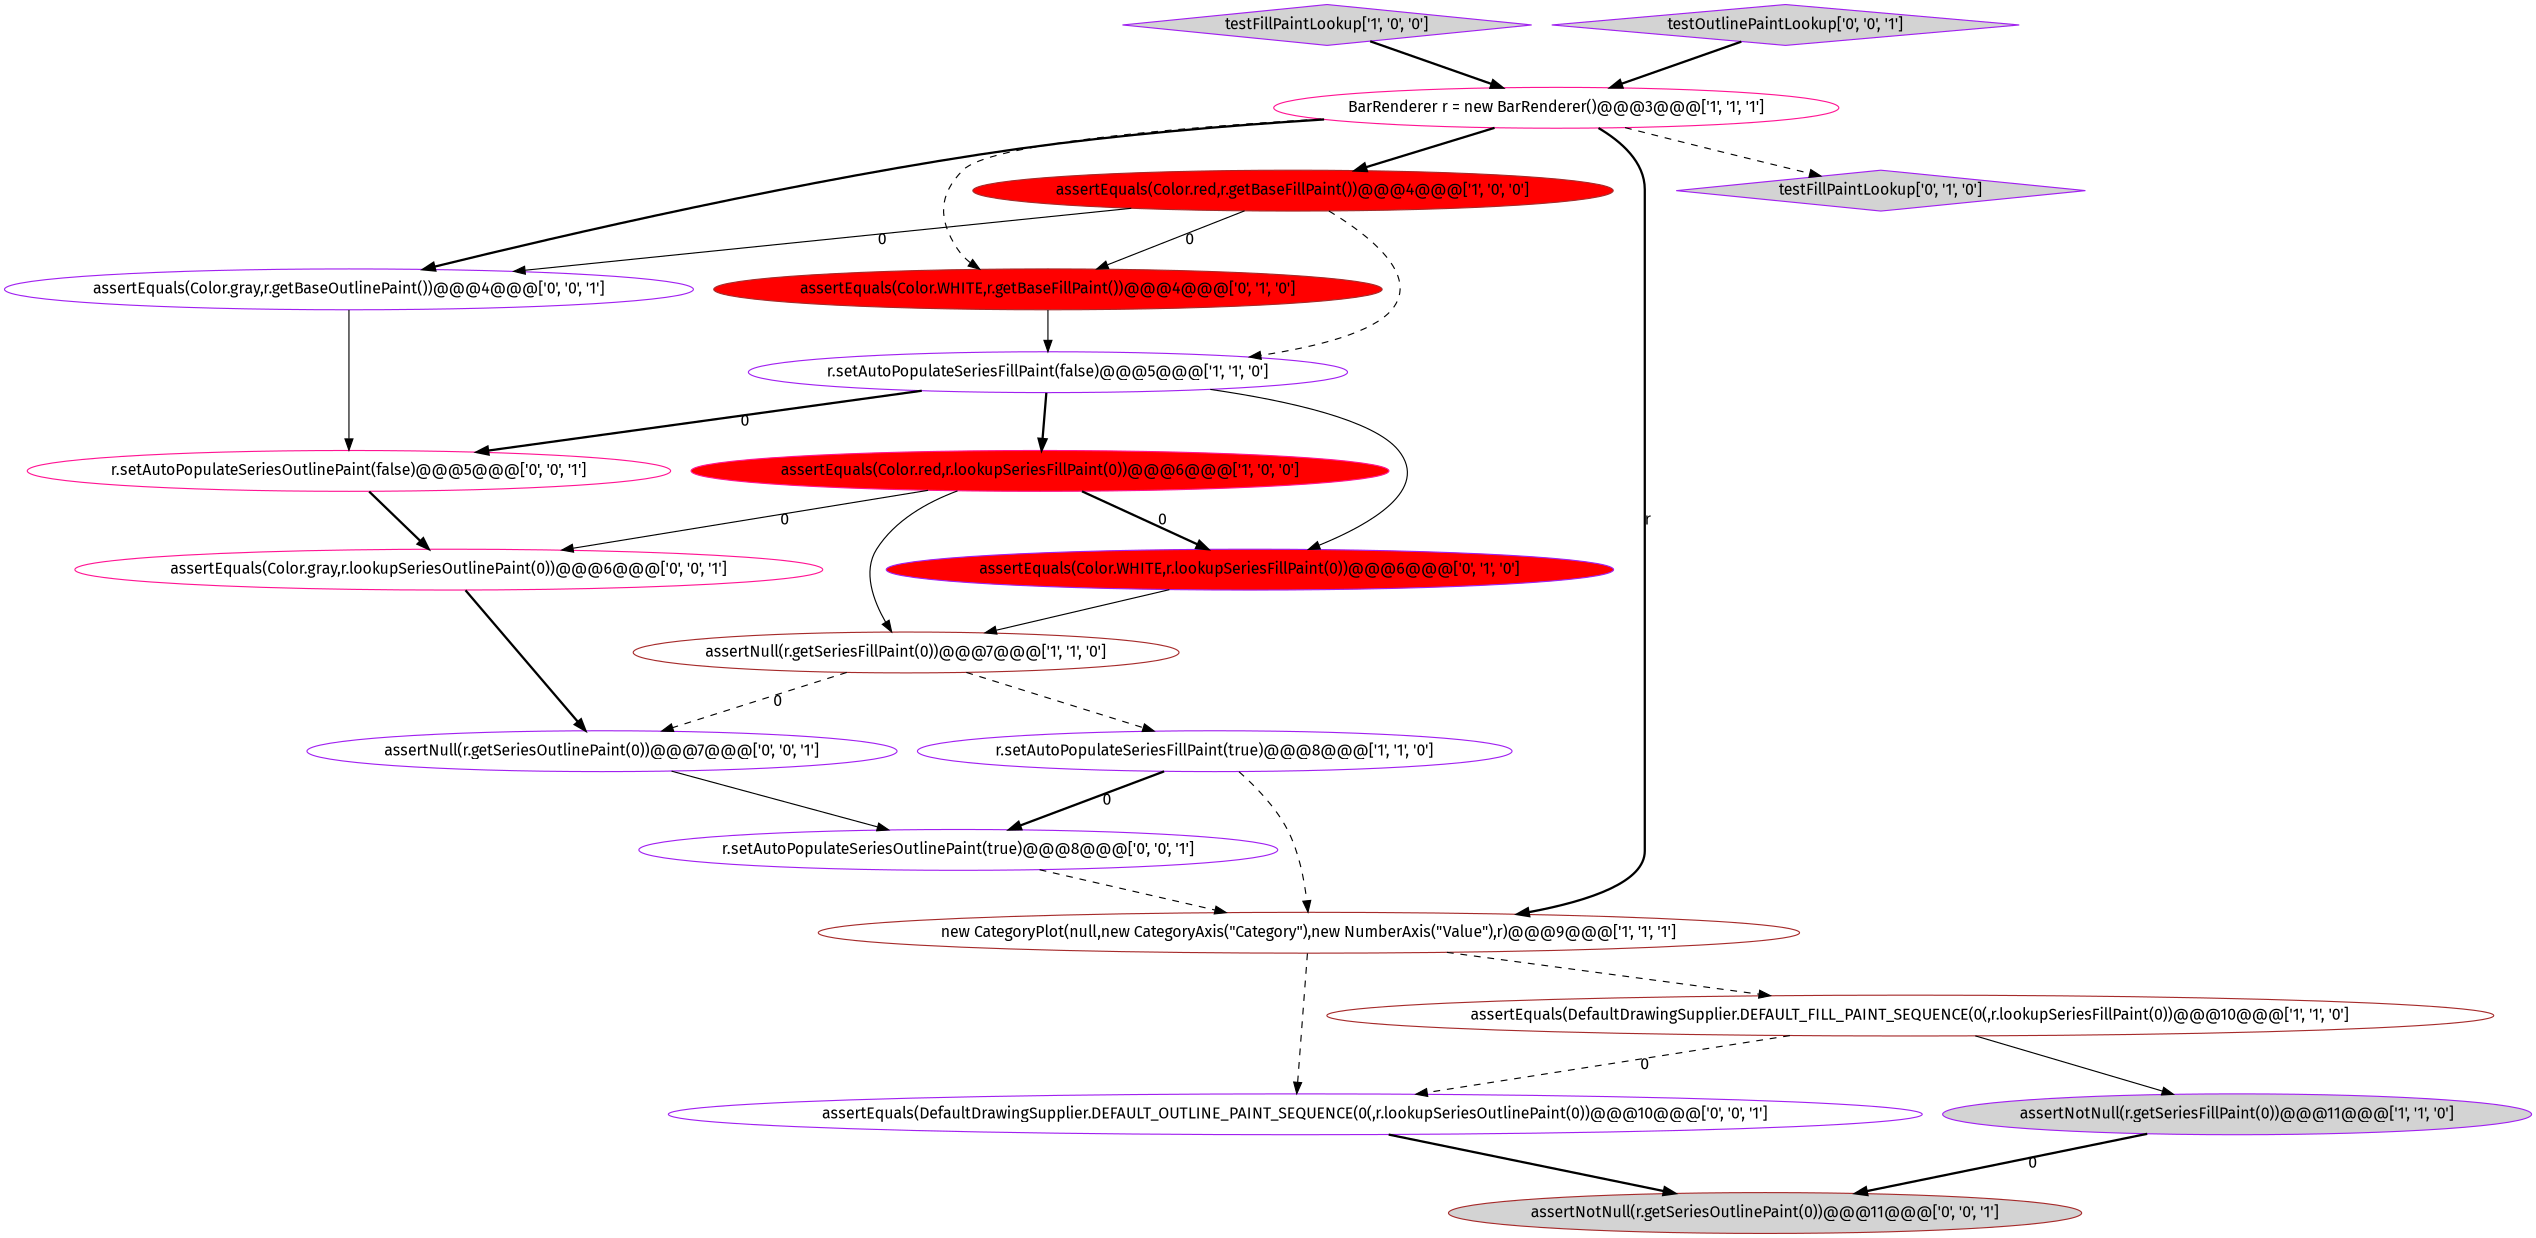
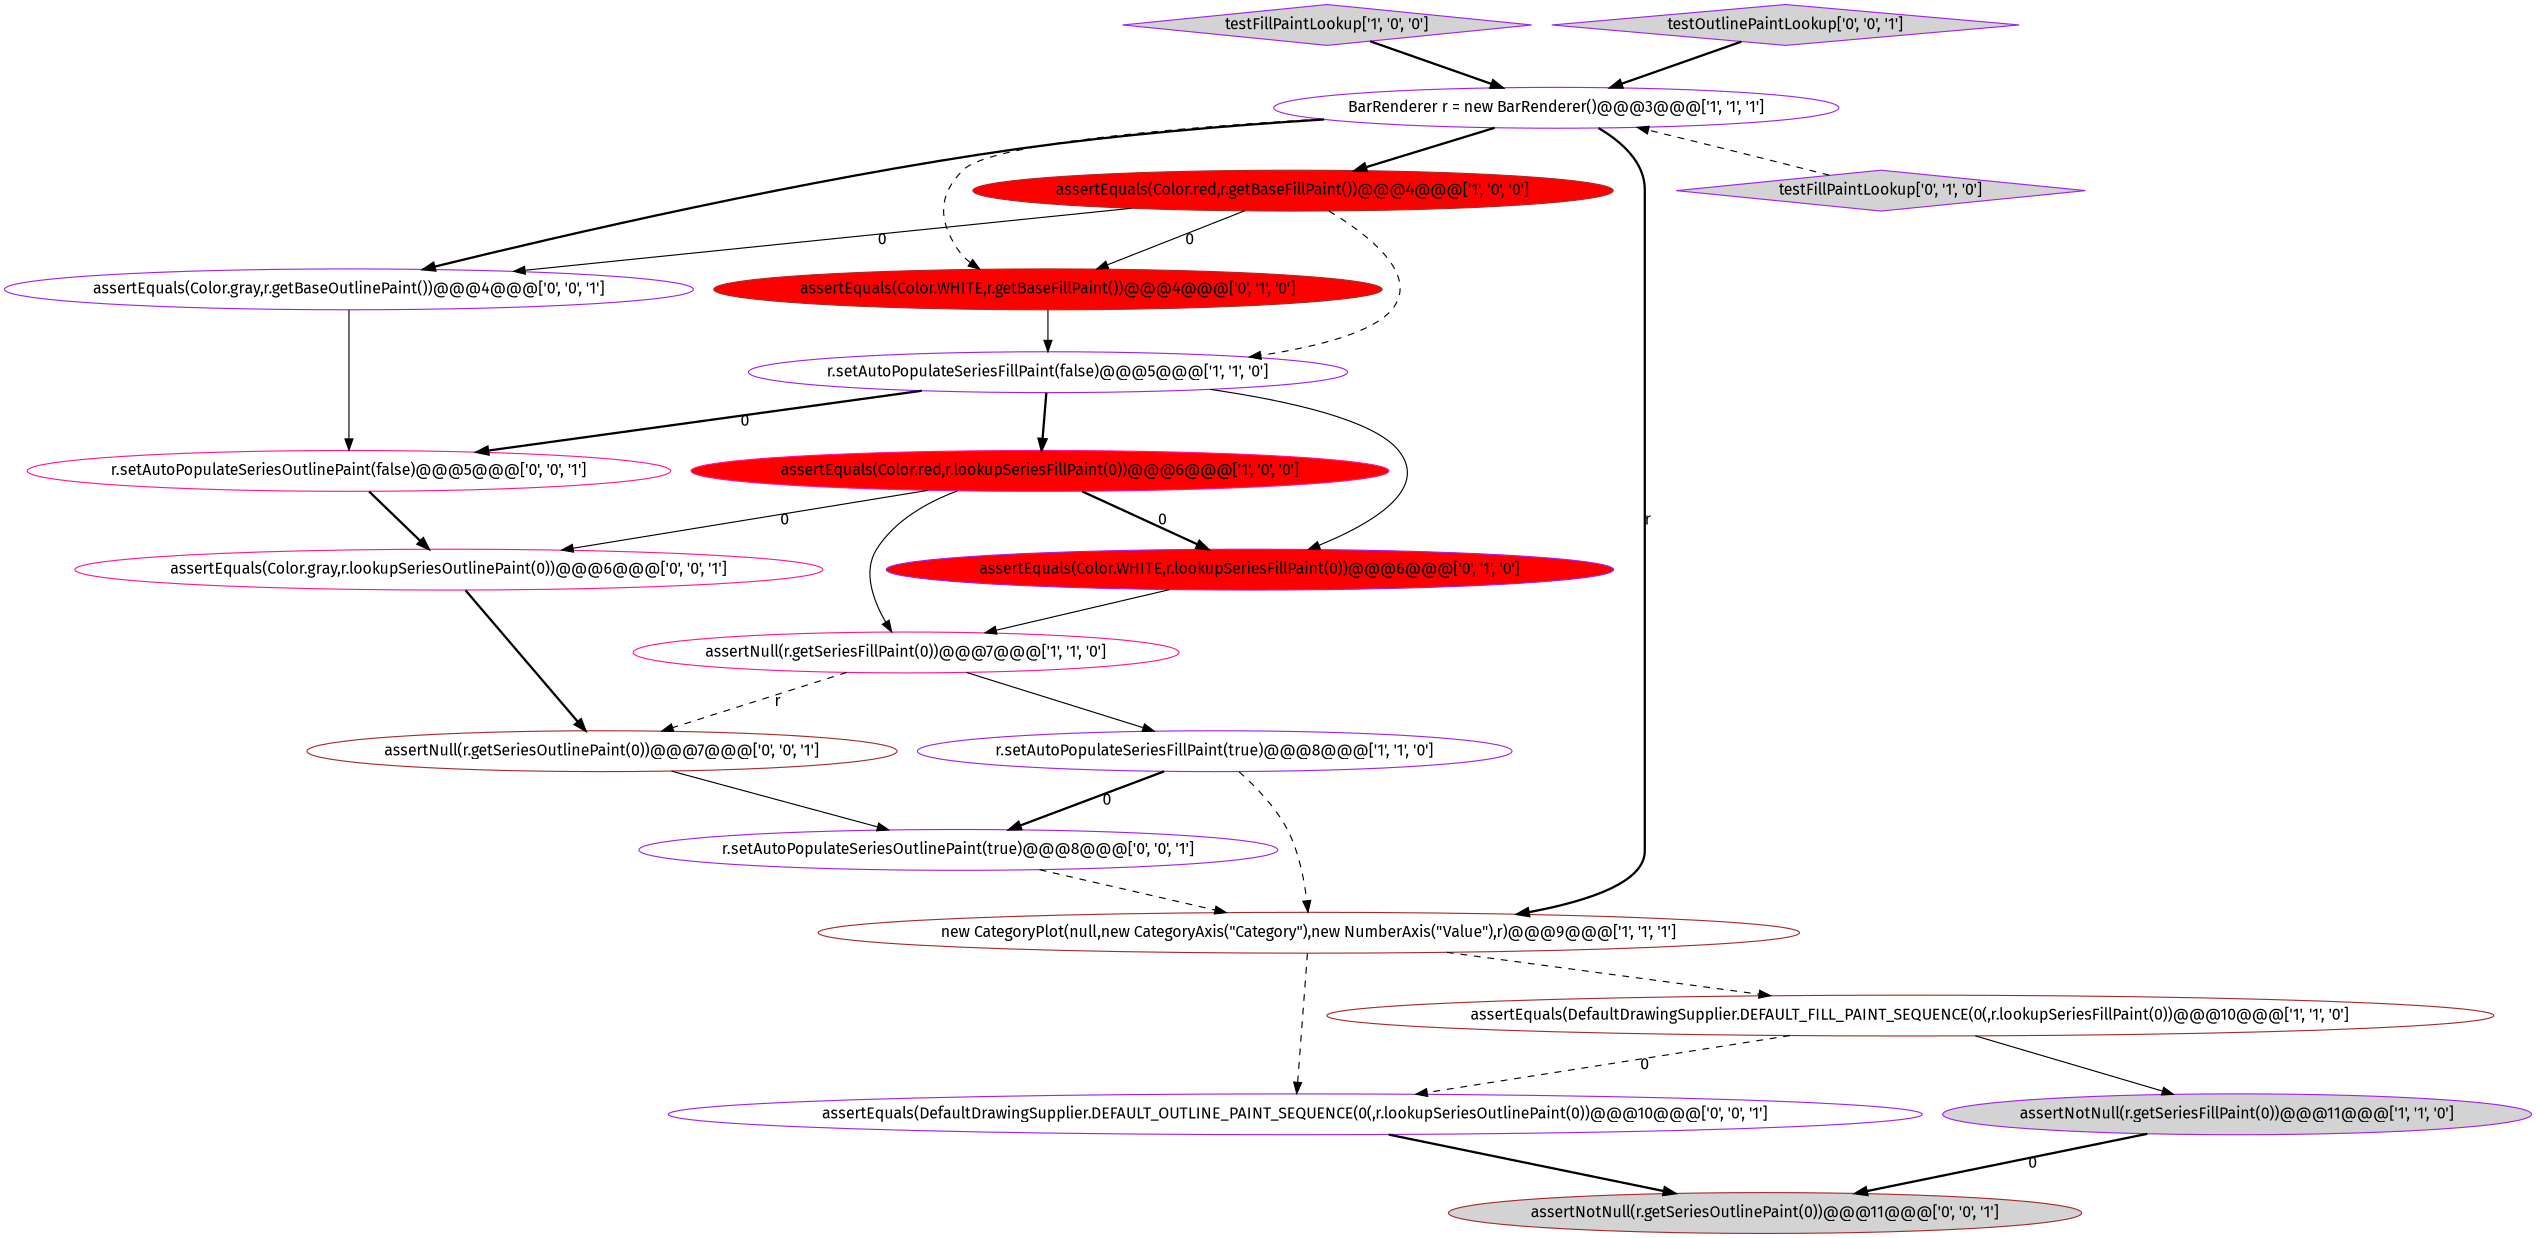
(1556, 108) -> (1556, 108)
(1717, 151) -> (1739, 152)
(906, 652) -> (906, 652)
(1055, 700) -> (1055, 700)
(778, 702) -> (778, 702)
(602, 751) -> (602, 751)
